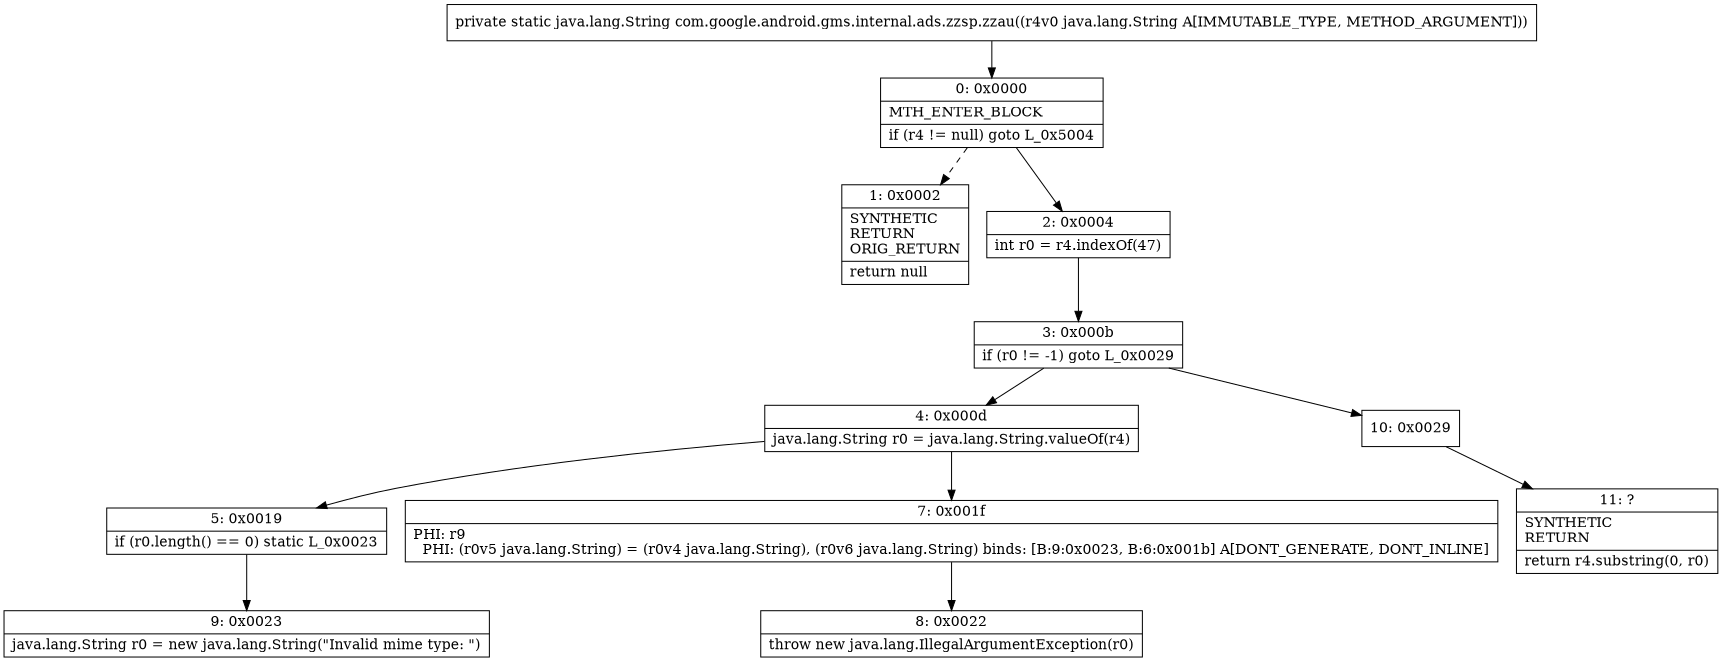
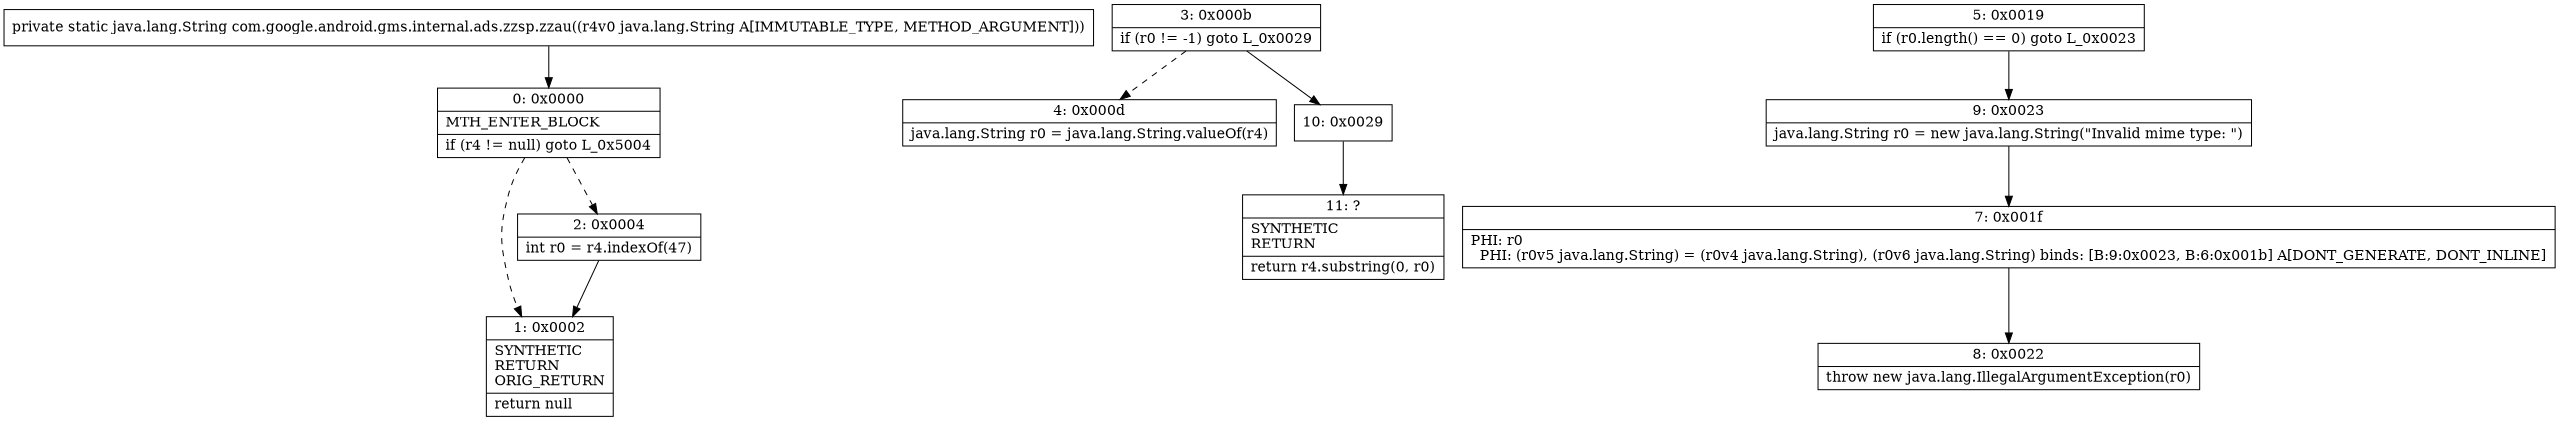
(1036, 175) -> (580, 181)
(1078, 284) -> (588, 284)
(1019, 384) -> (1157, 72)
(544, 465) -> none
(952, 471) -> (2009, 171)
(442, 535) -> (1499, 241)
(247, 542) -> (2009, 39)
